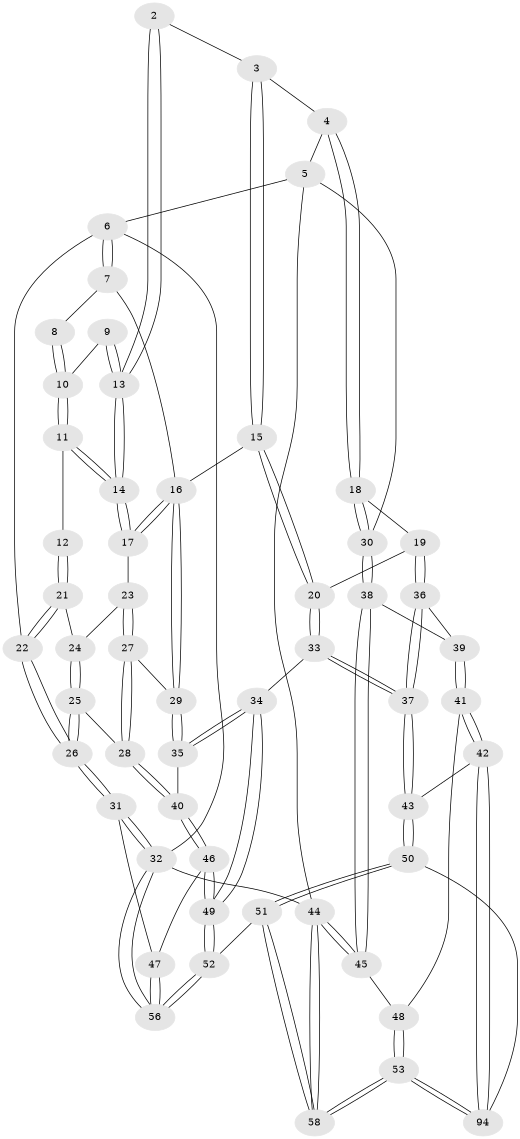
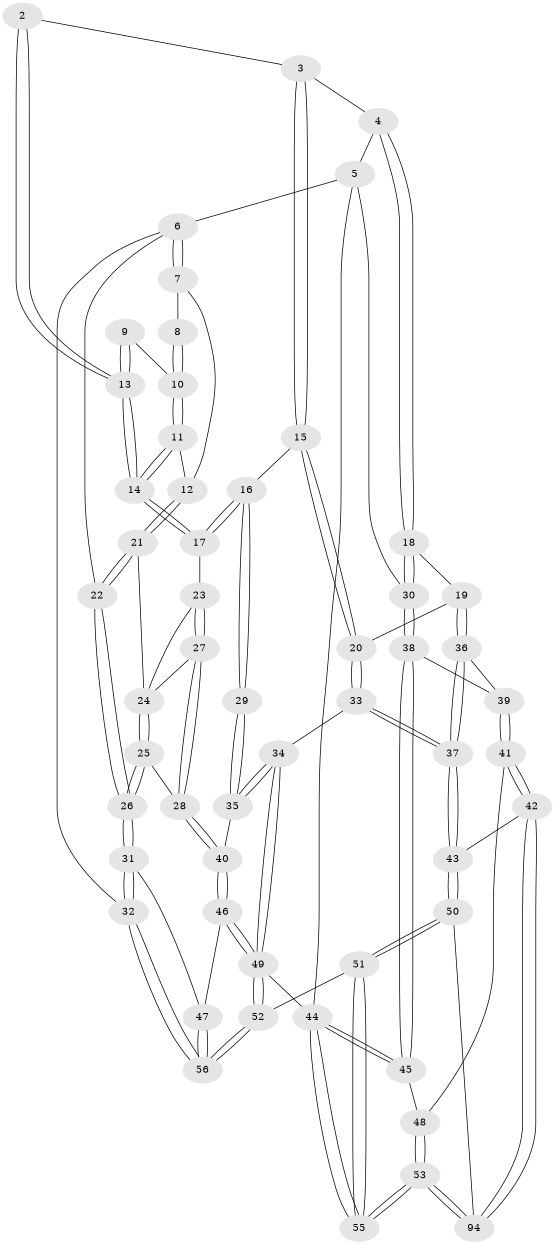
(155, 381) -> (215, 383)
(152, 675) -> (172, 675)
(229, 885) -> (285, 991)
(315, 1123) -> (359, 1228)
